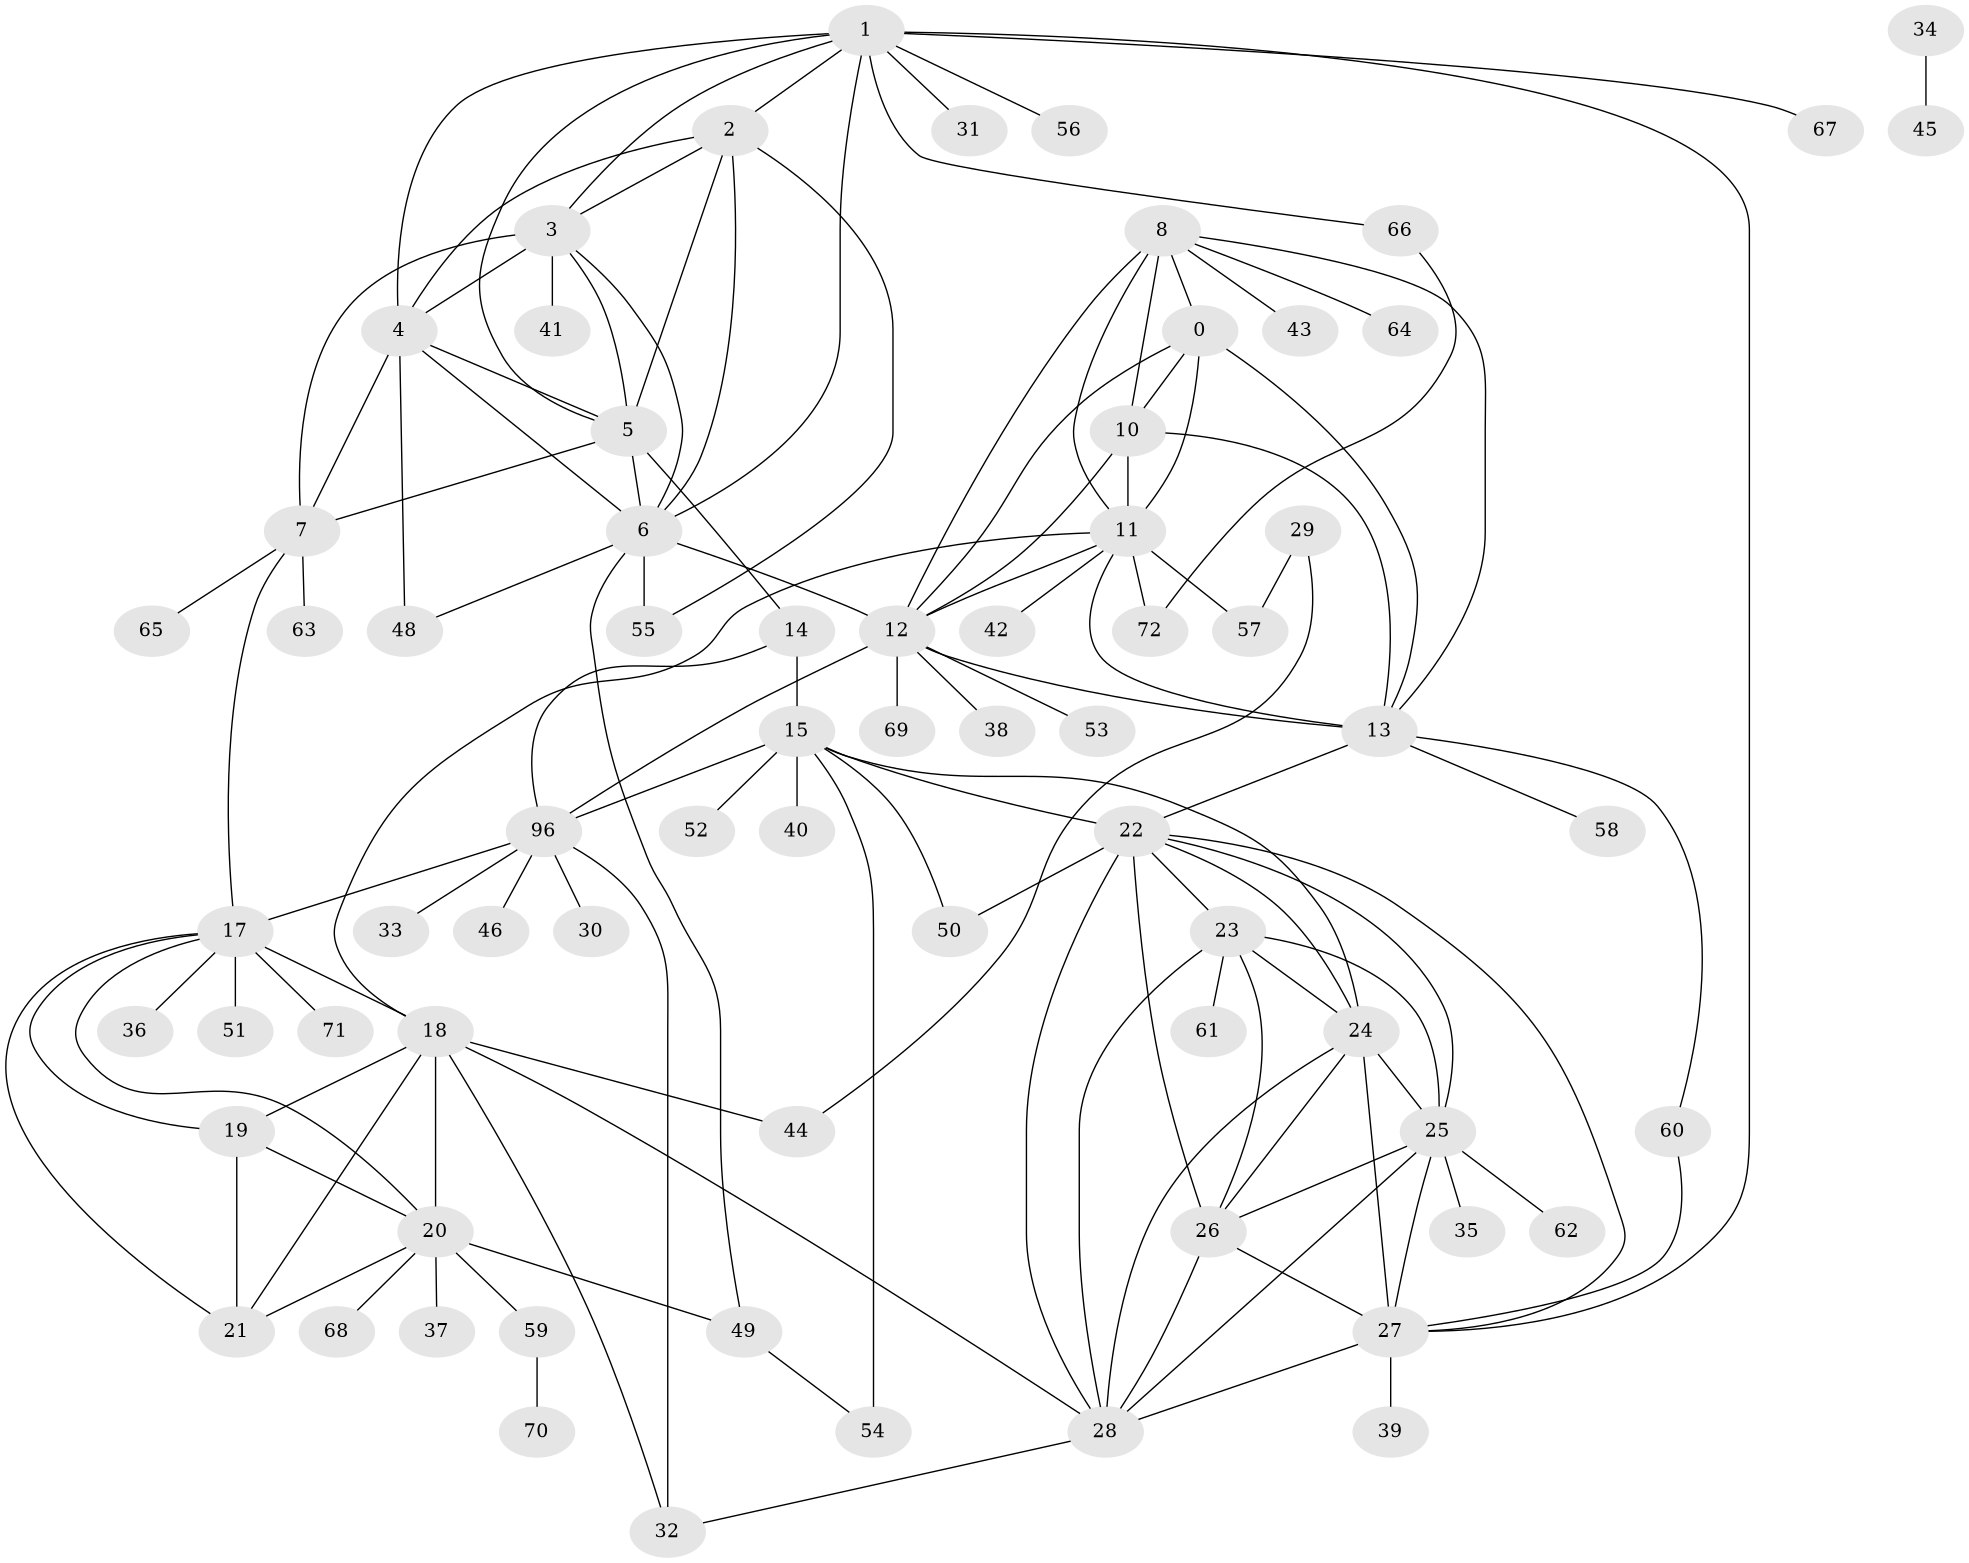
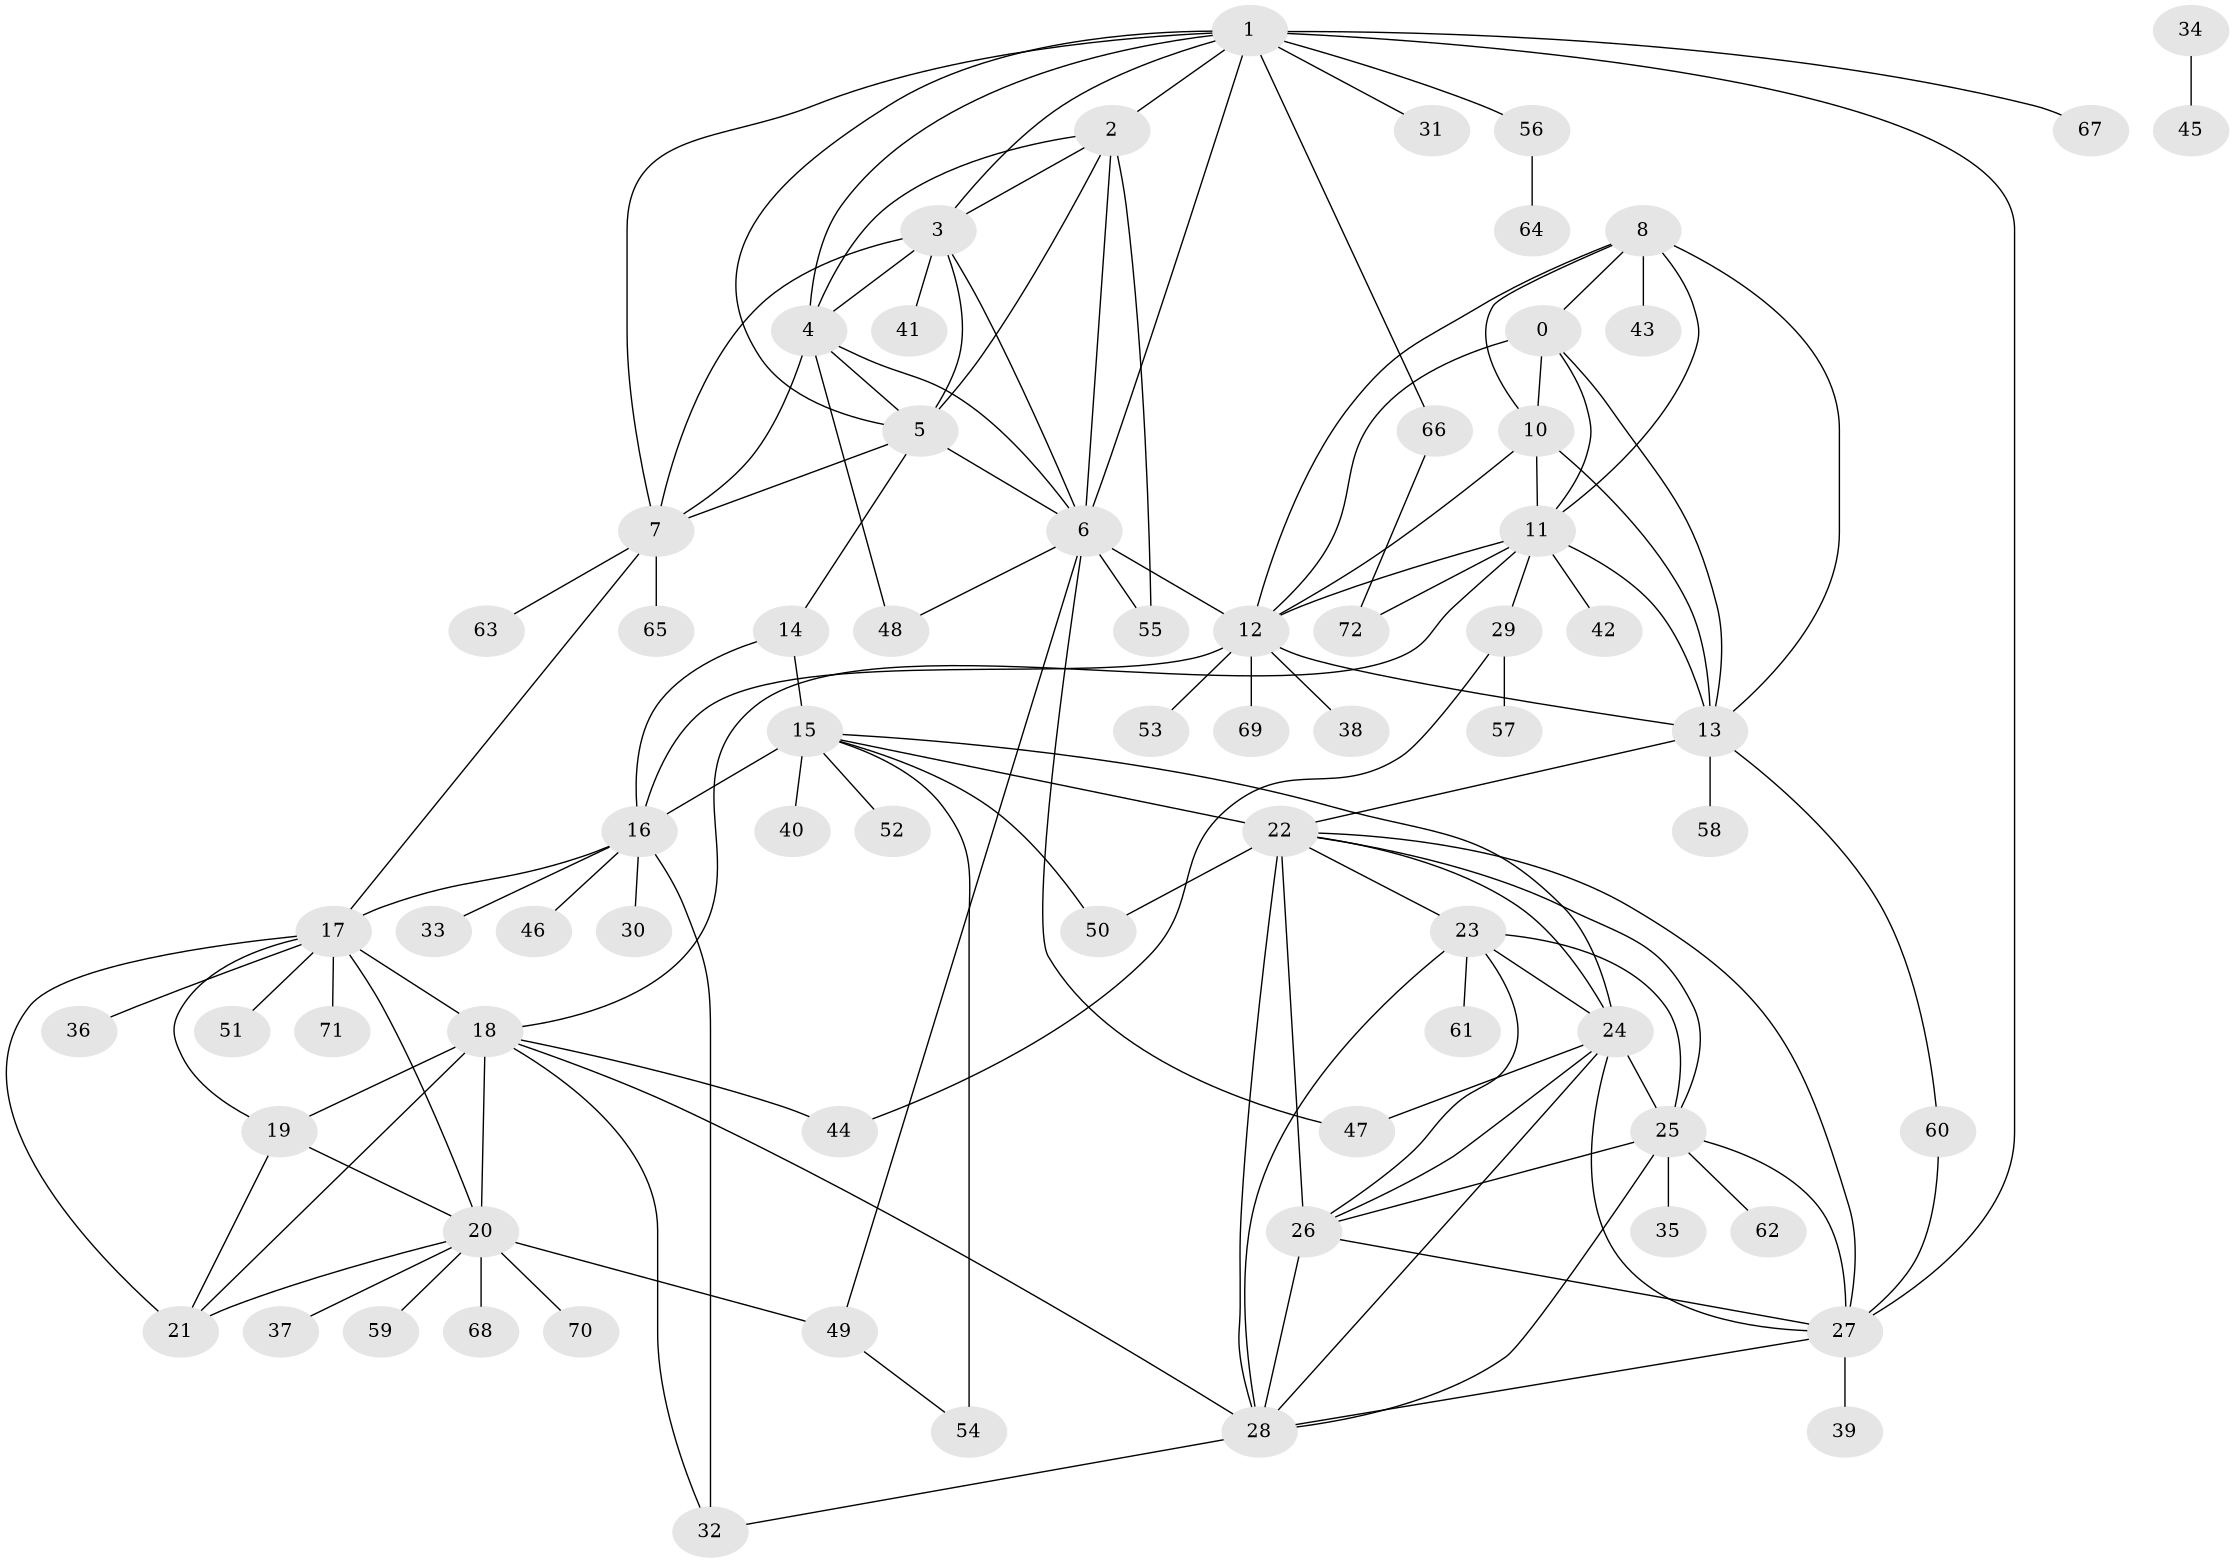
none -> (758, 123)
(1283, 278) -> (1532, 181)
(1195, 586) -> (1521, 581)
(544, 831) -> (640, 831)
none -> (1357, 1132)
(537, 1382) -> (531, 1282)
